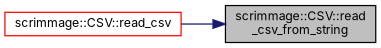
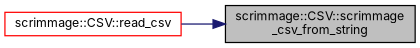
(301, 24) -> (320, 24)
